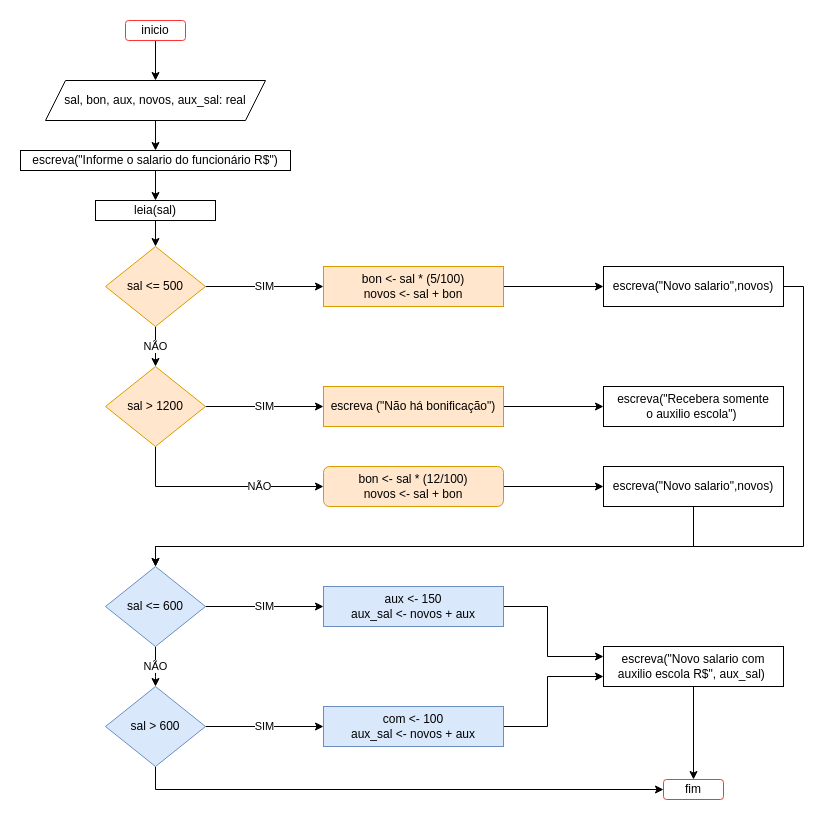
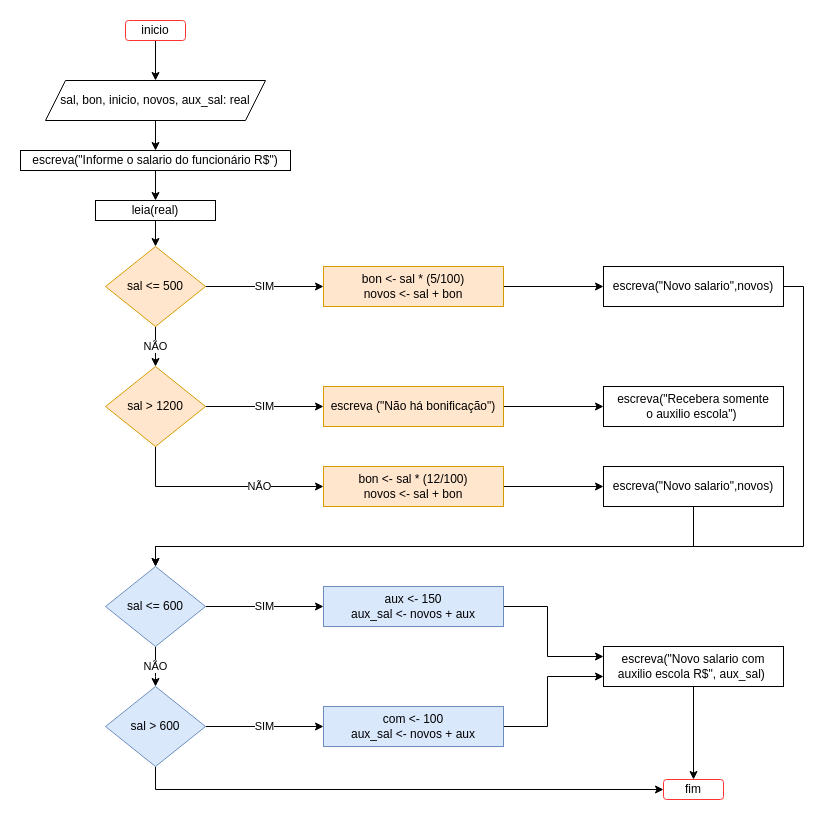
(156, 101) -> (156, 101)
(156, 211) -> (156, 211)
(414, 487) -> (414, 487)
